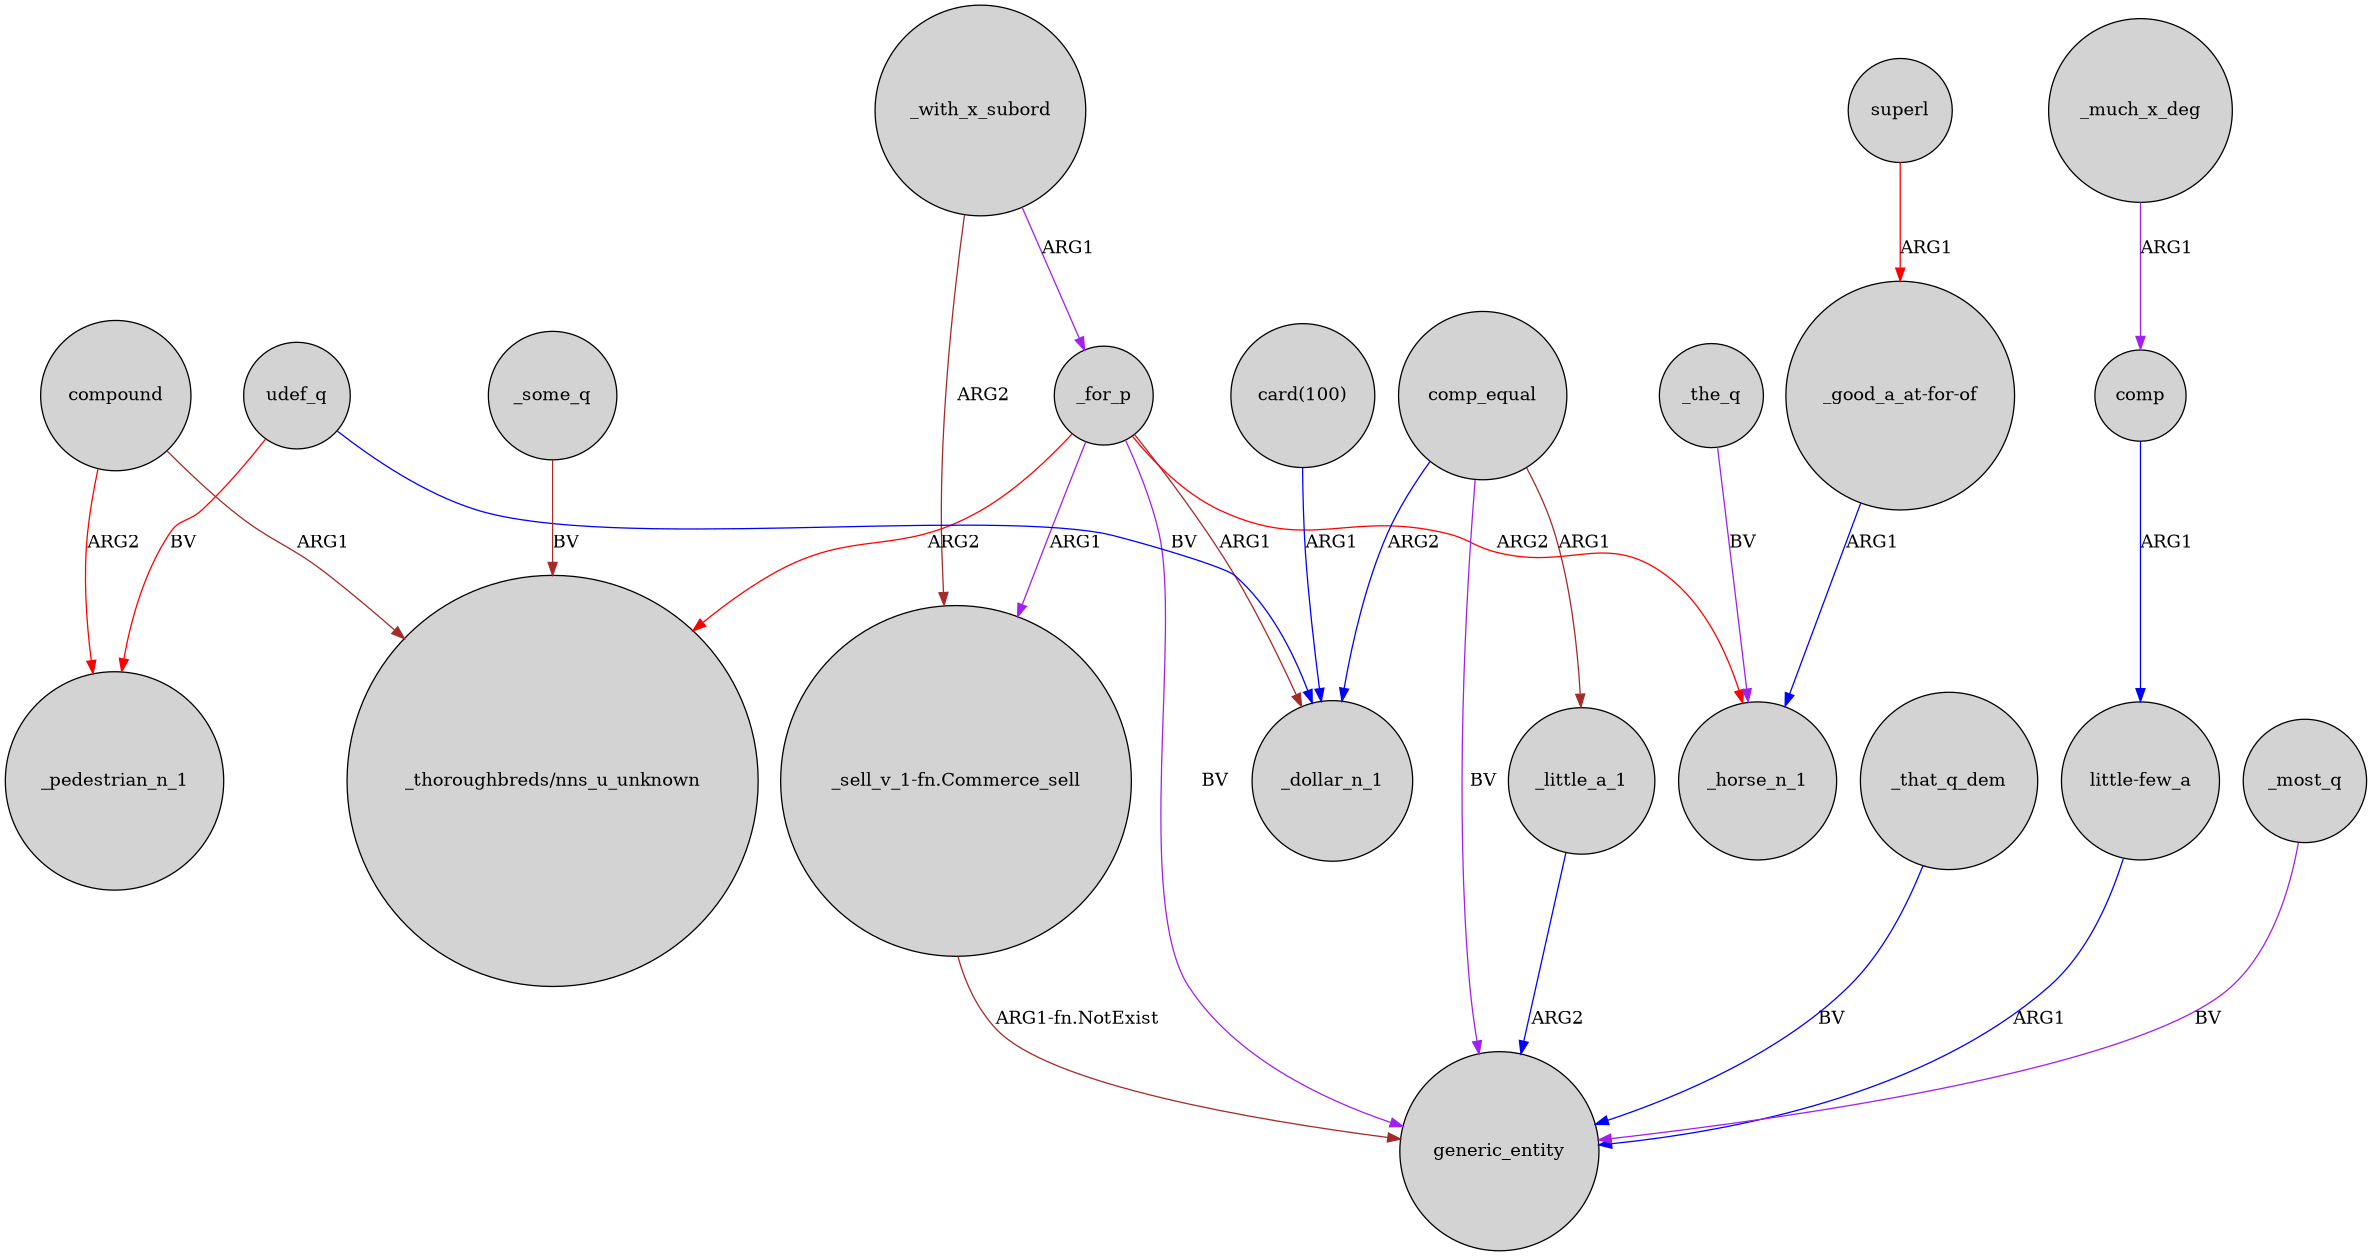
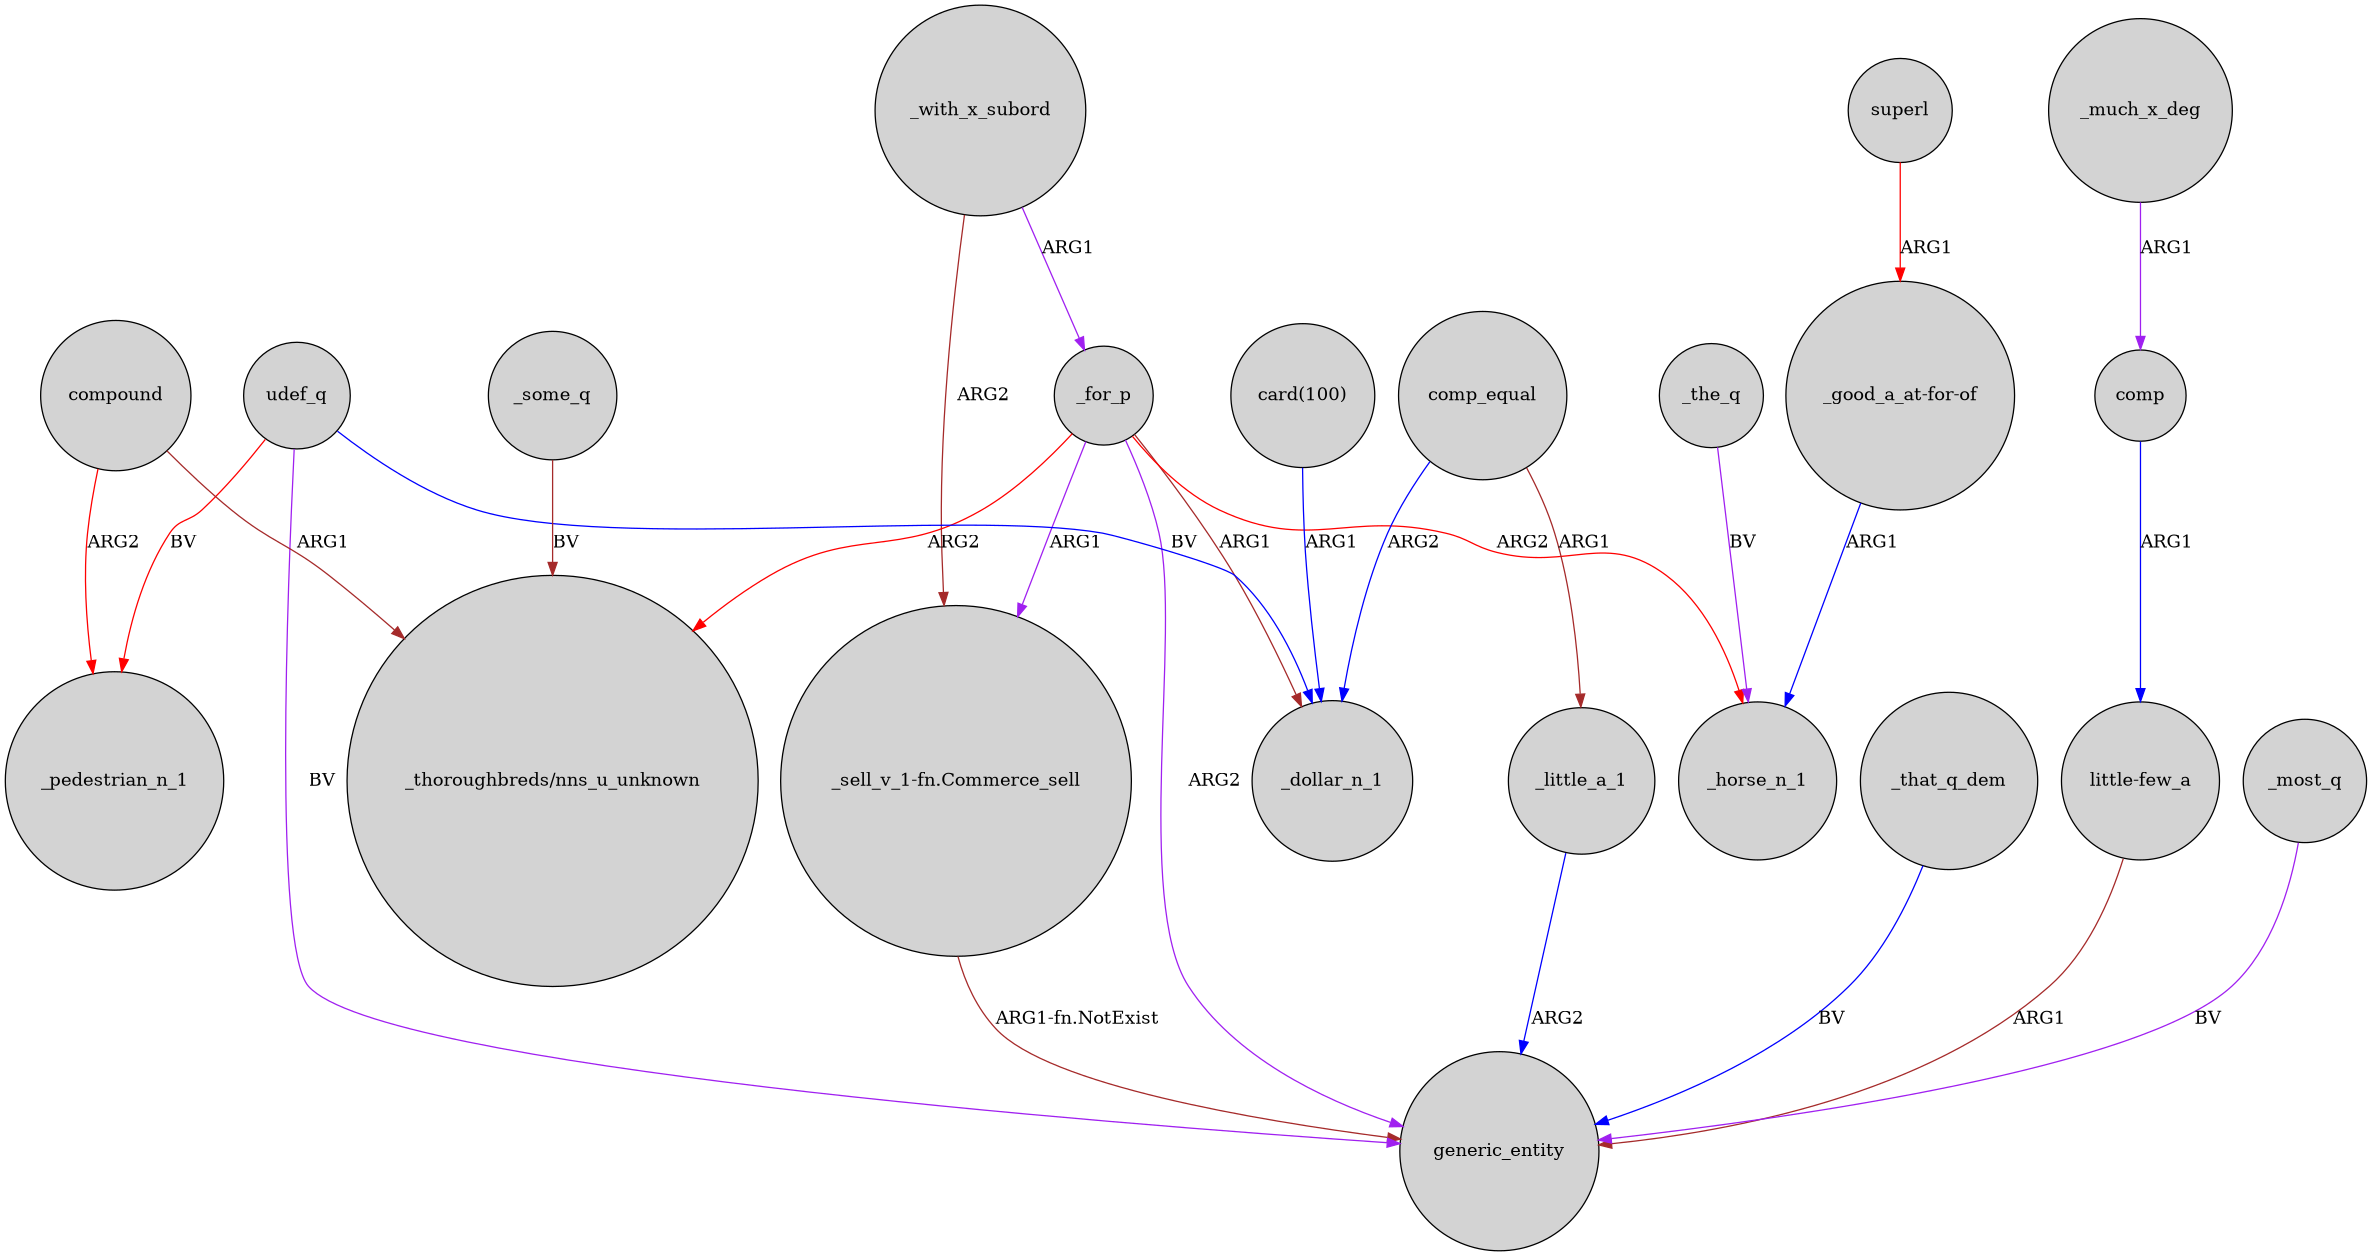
(1462, 761) -> (574, 1060)
(1215, 781) -> (1215, 781)
(1912, 1070) -> (1912, 1070)
